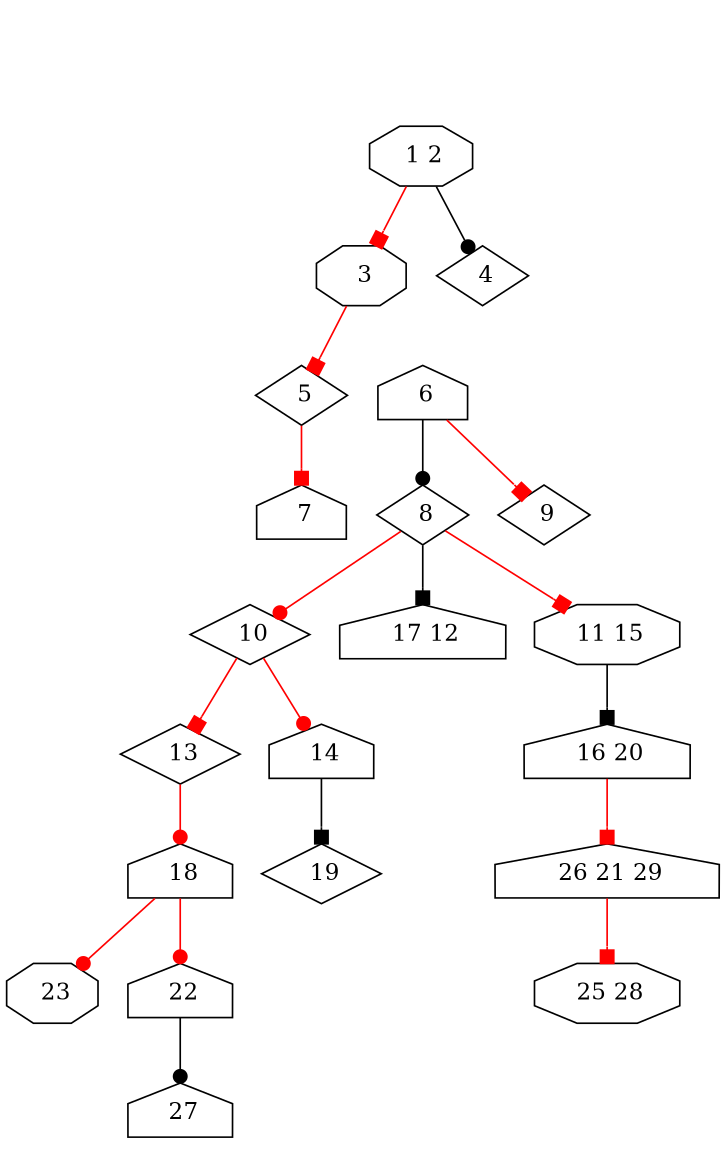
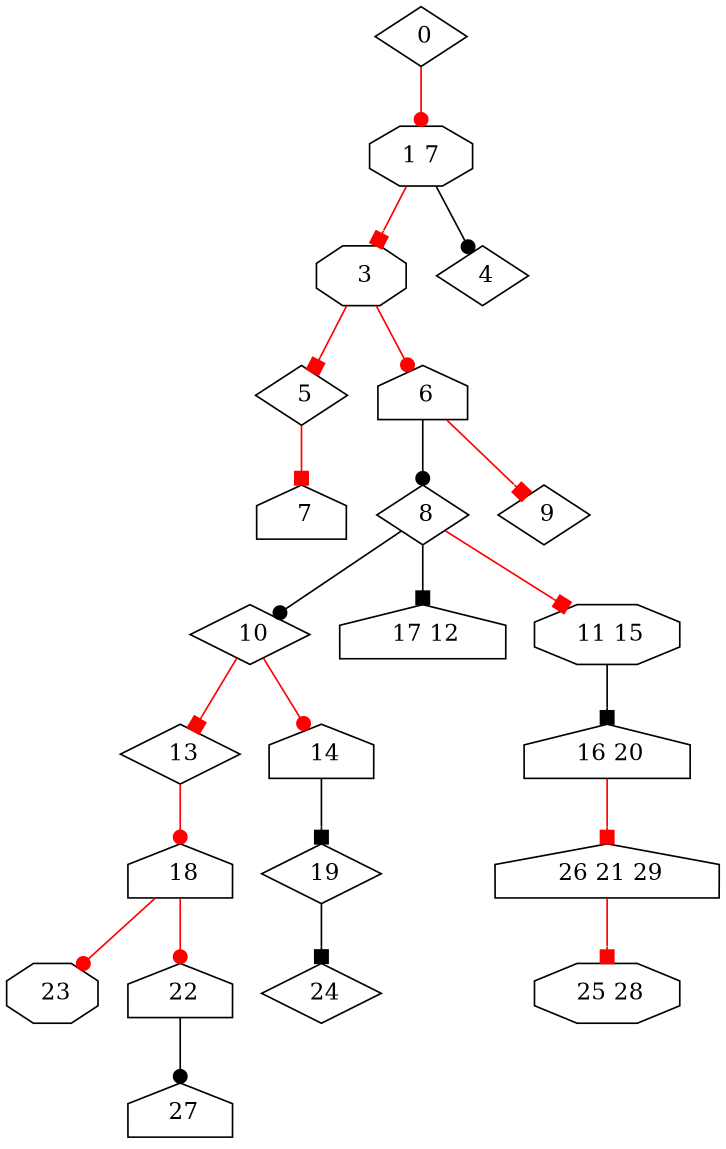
none -> (421, 37)
(421, 156) -> (421, 156)
none -> (390, 332)
(343, 570) -> (343, 570)
none -> (321, 993)
